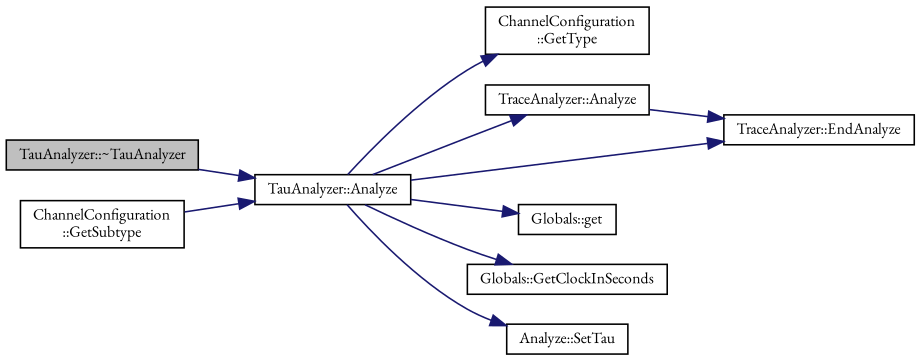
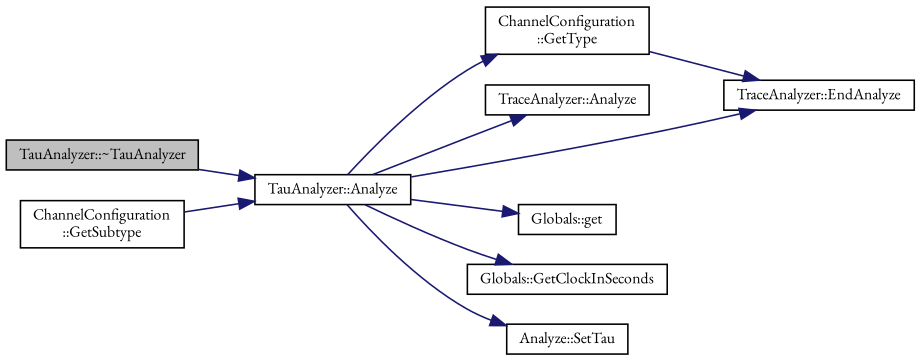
(679, 113) -> (697, 64)
